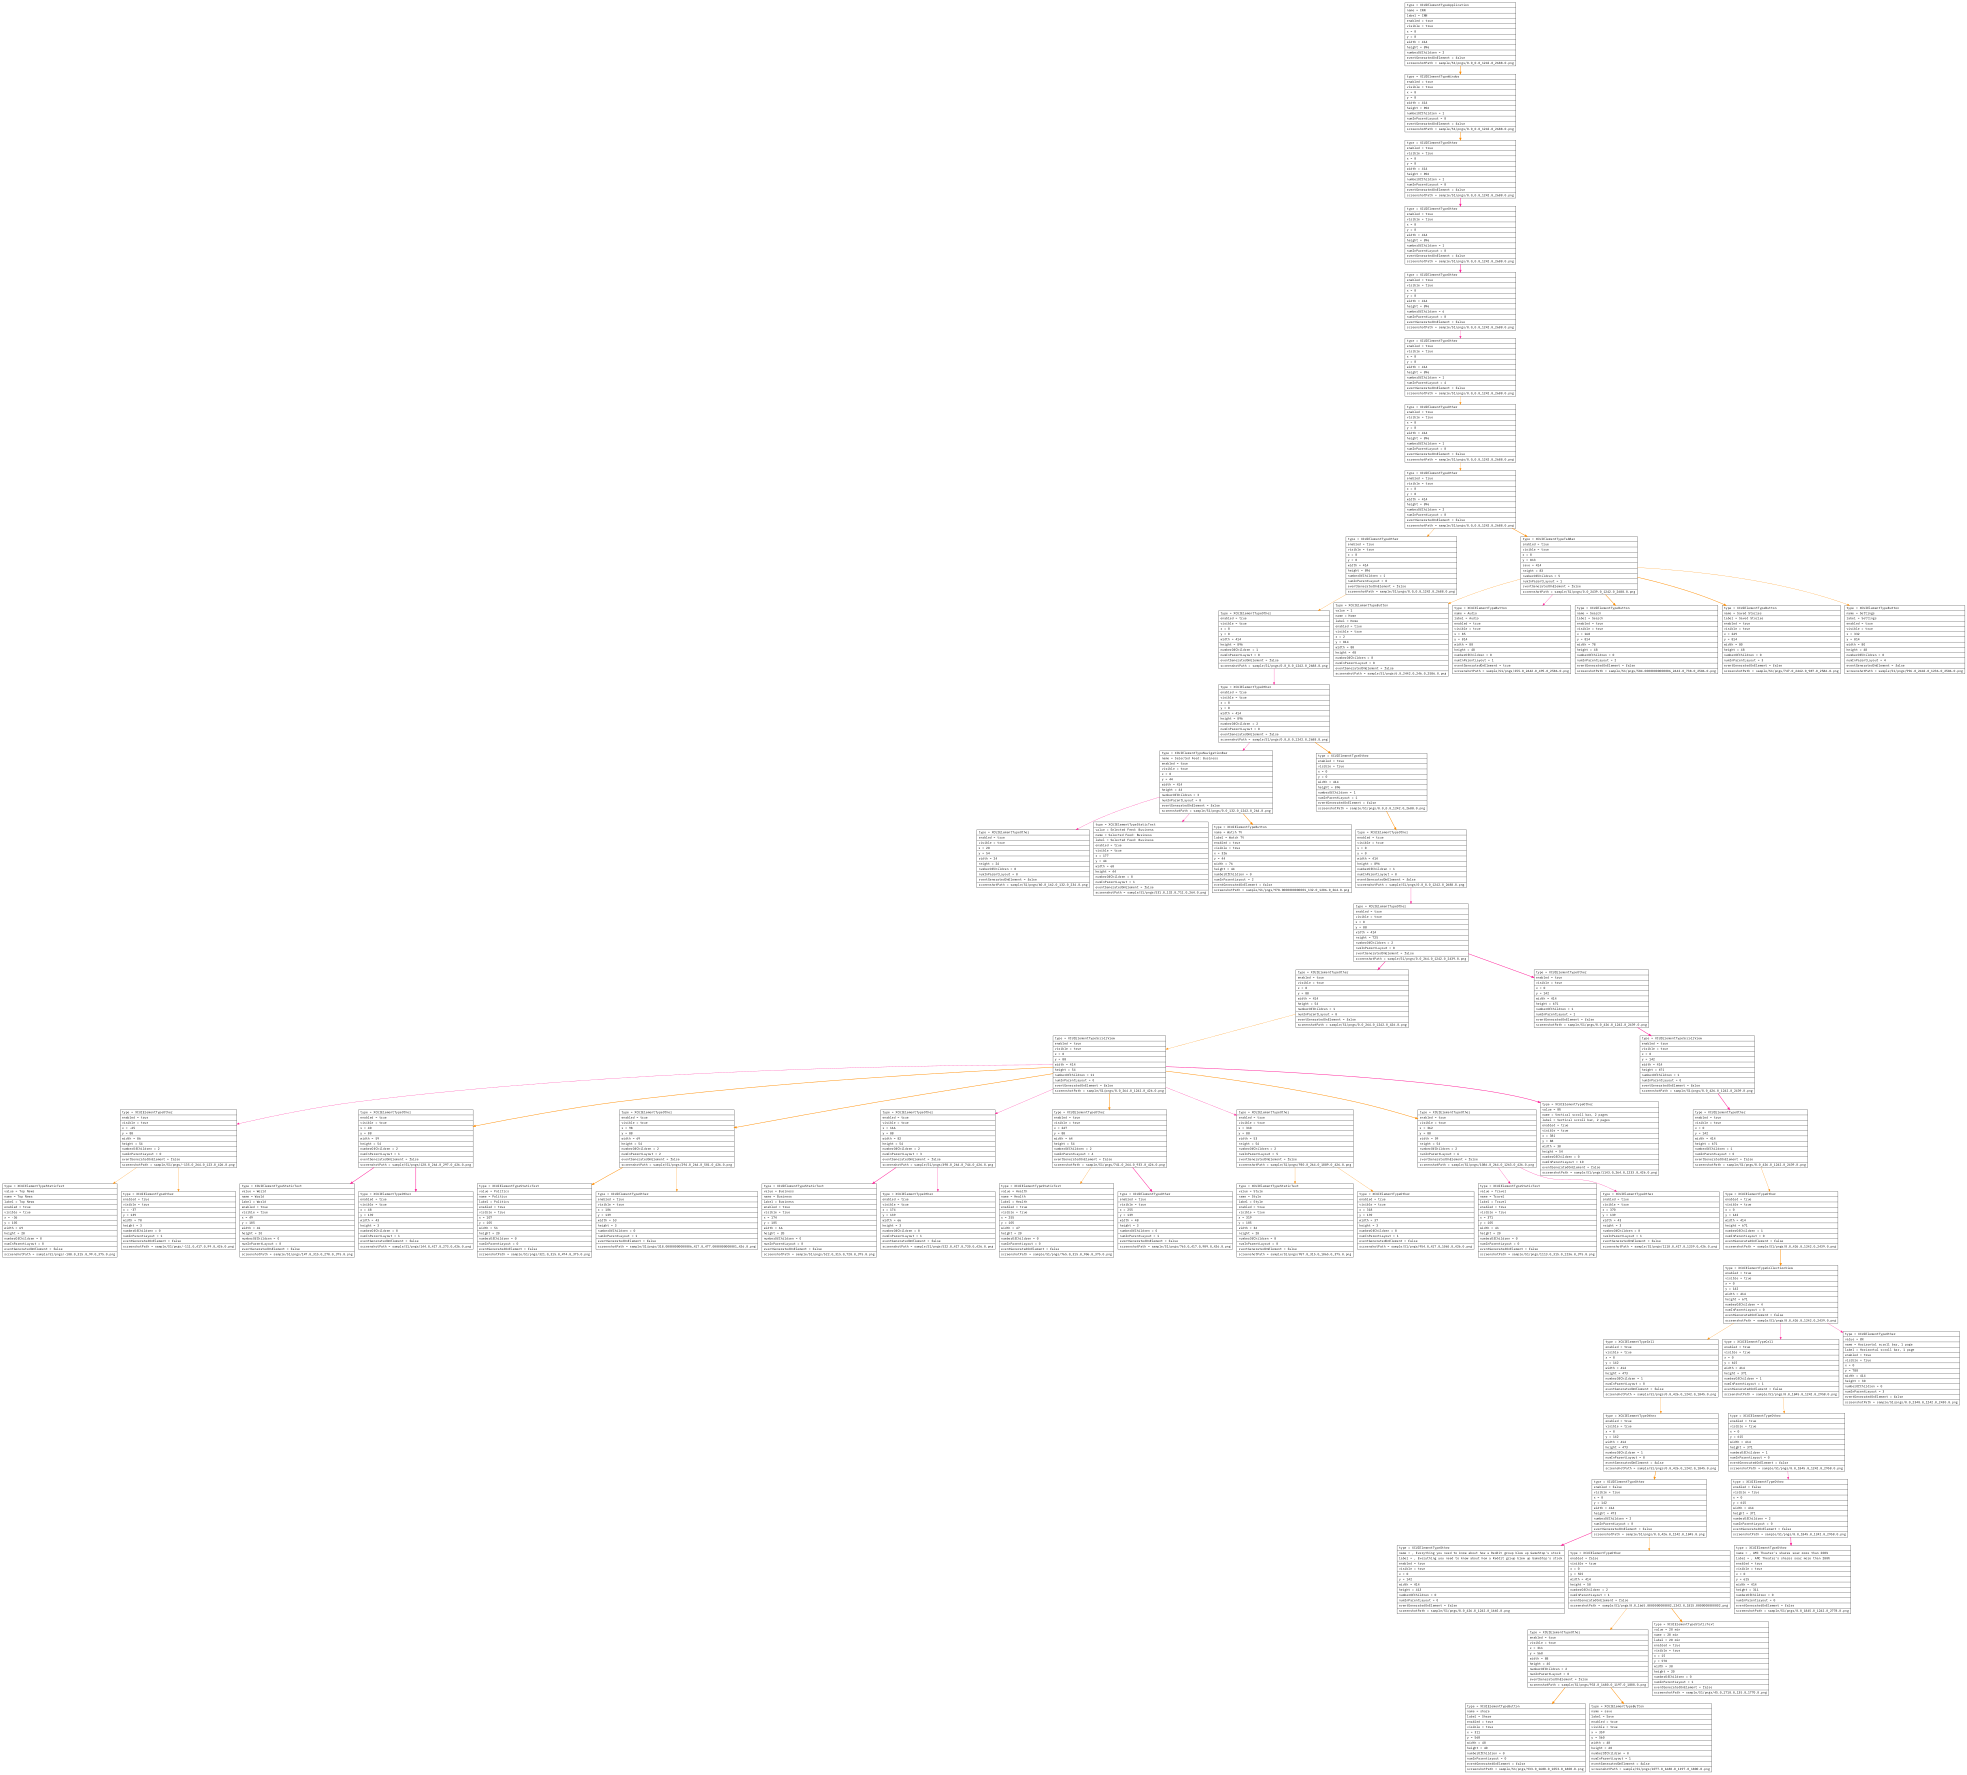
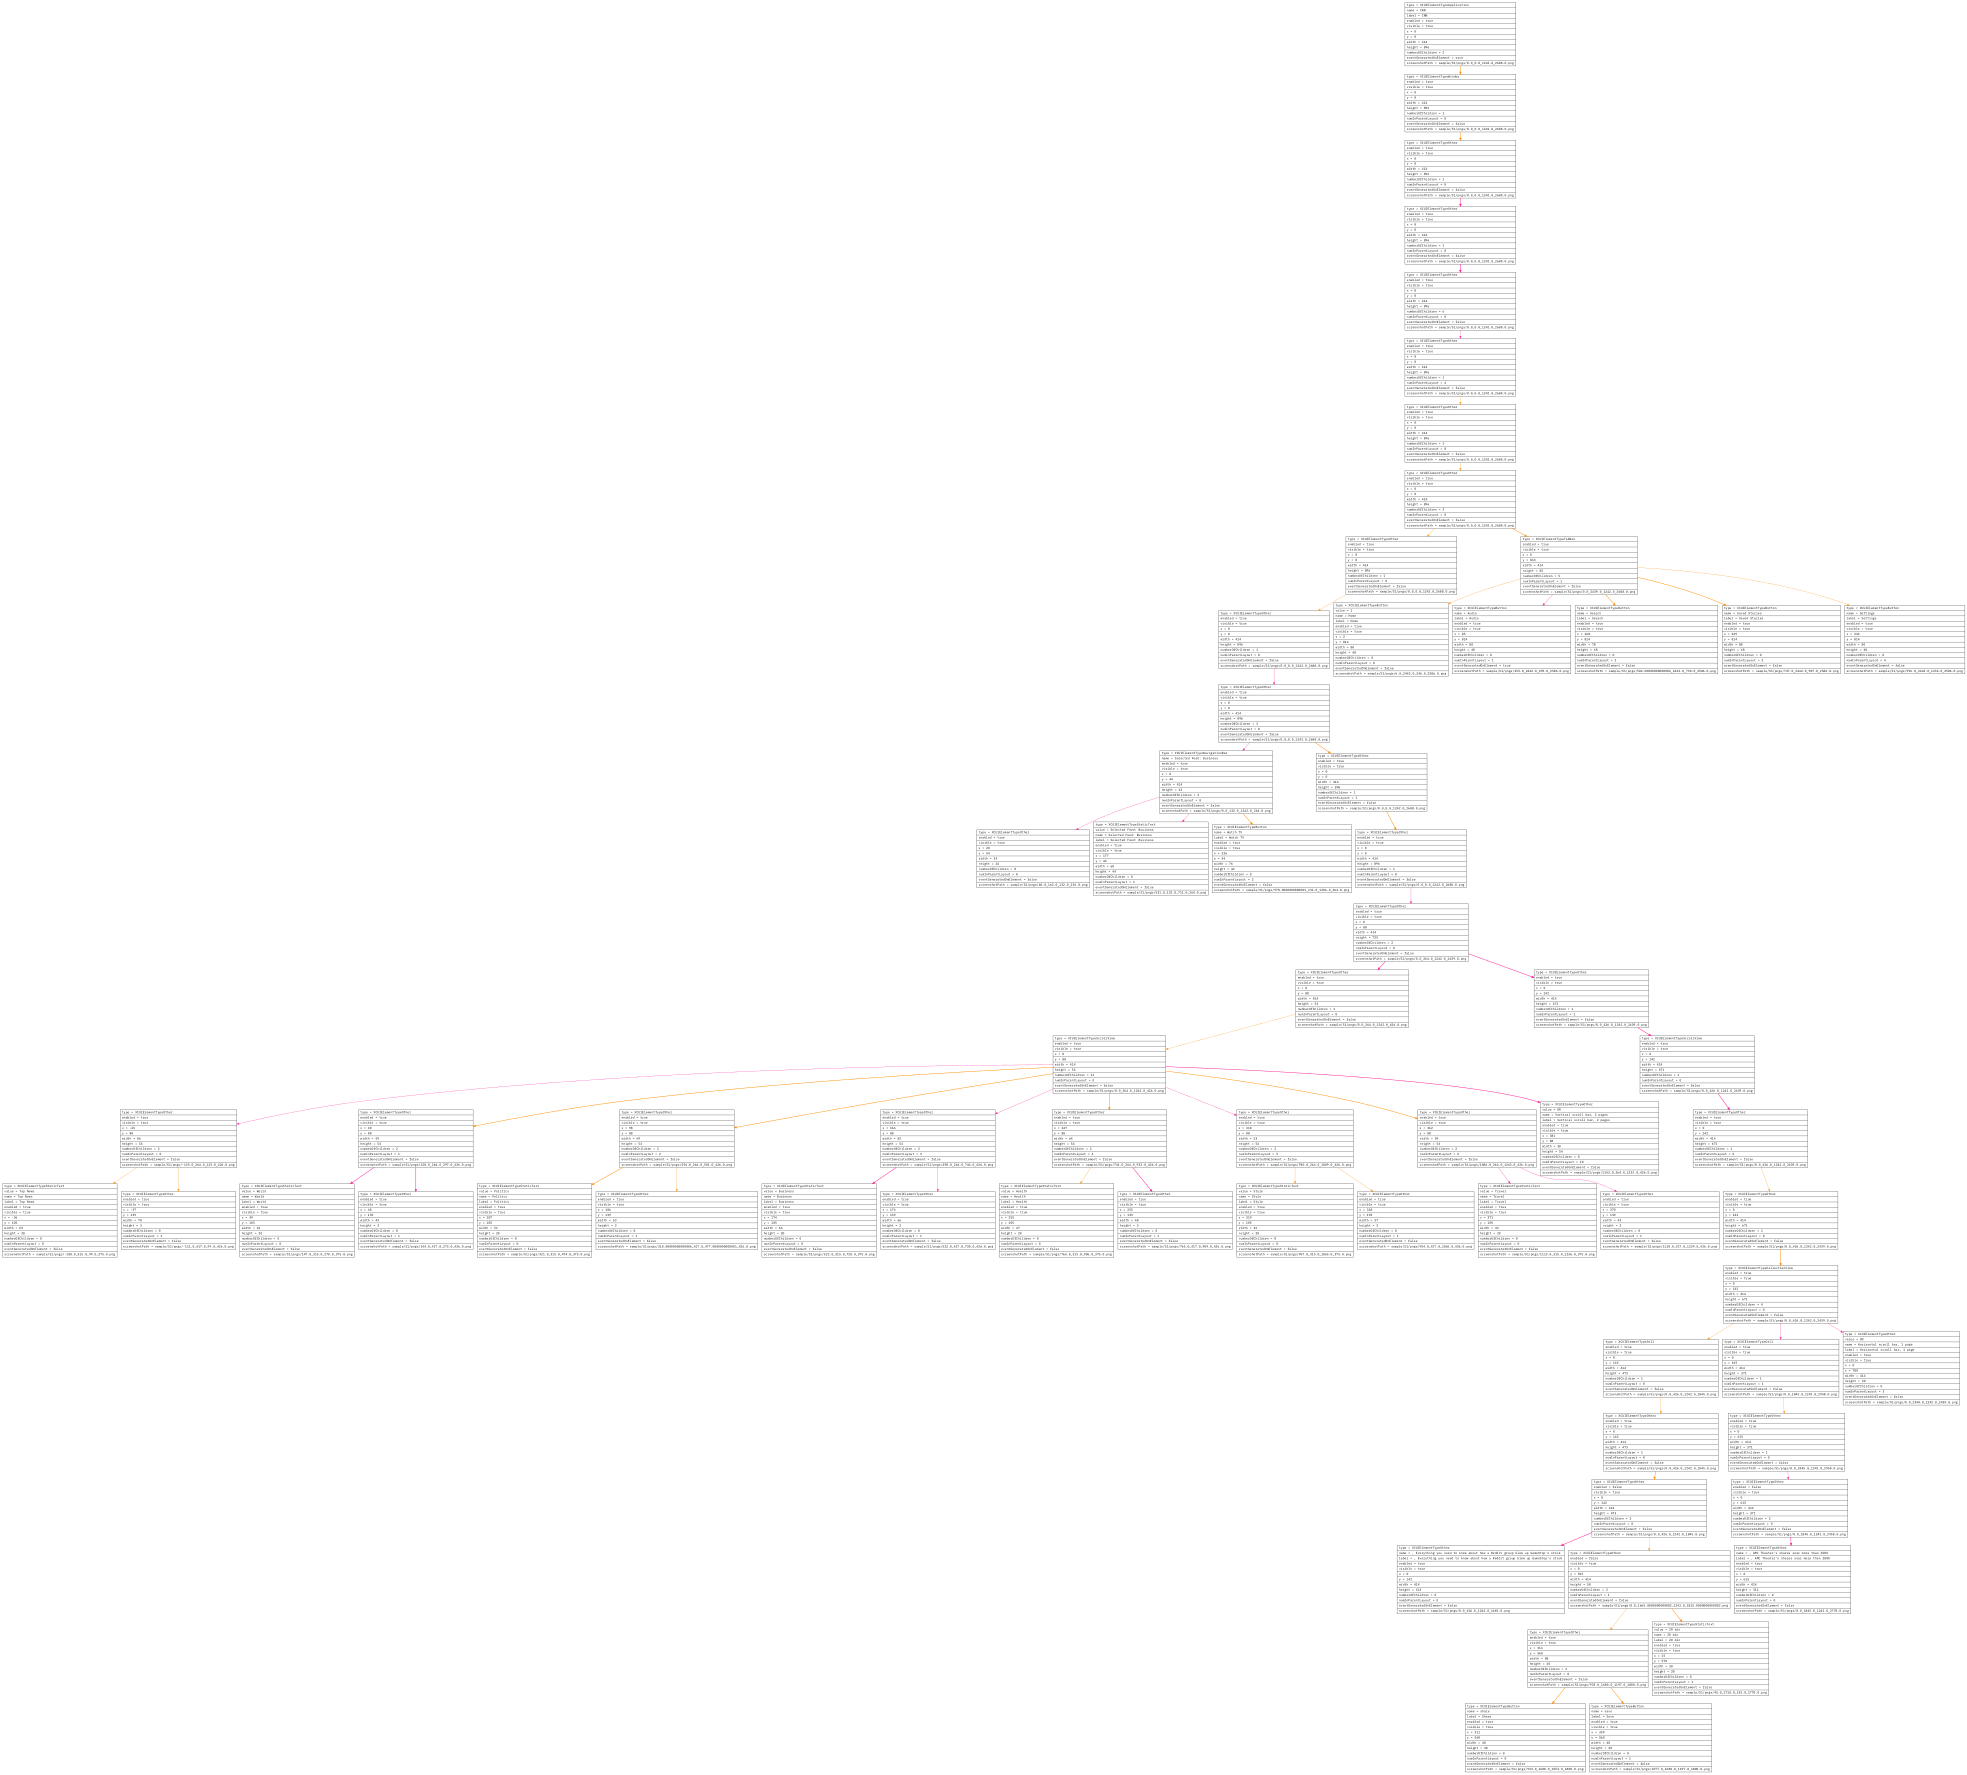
(1437, 58) -> (1436, 58)
(1532, 565) -> (1533, 565)
